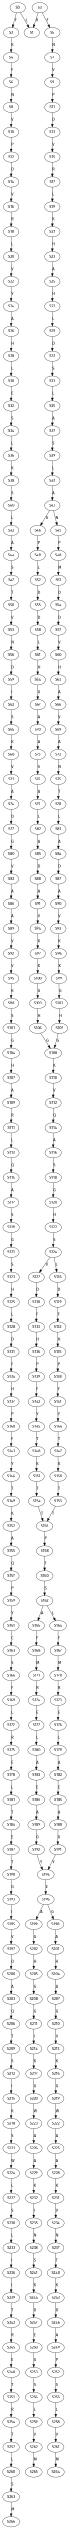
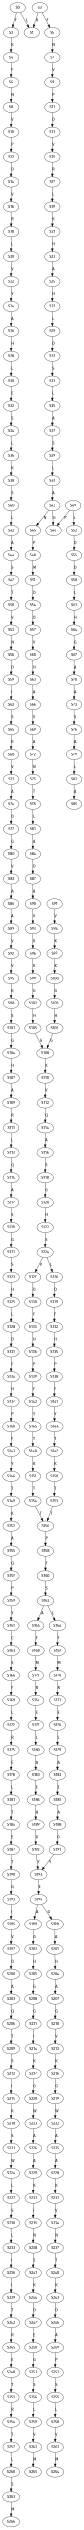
(38, 541) -> (64, 517)
(38, 879) -> none
